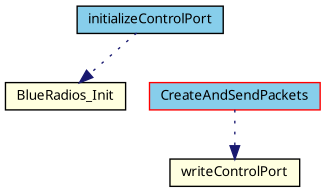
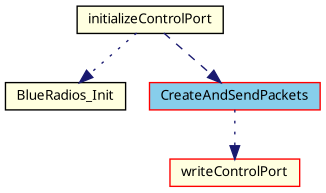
(150, 20) -> (150, 20)
none -> (187, 53)
(235, 173) -> (235, 173)
